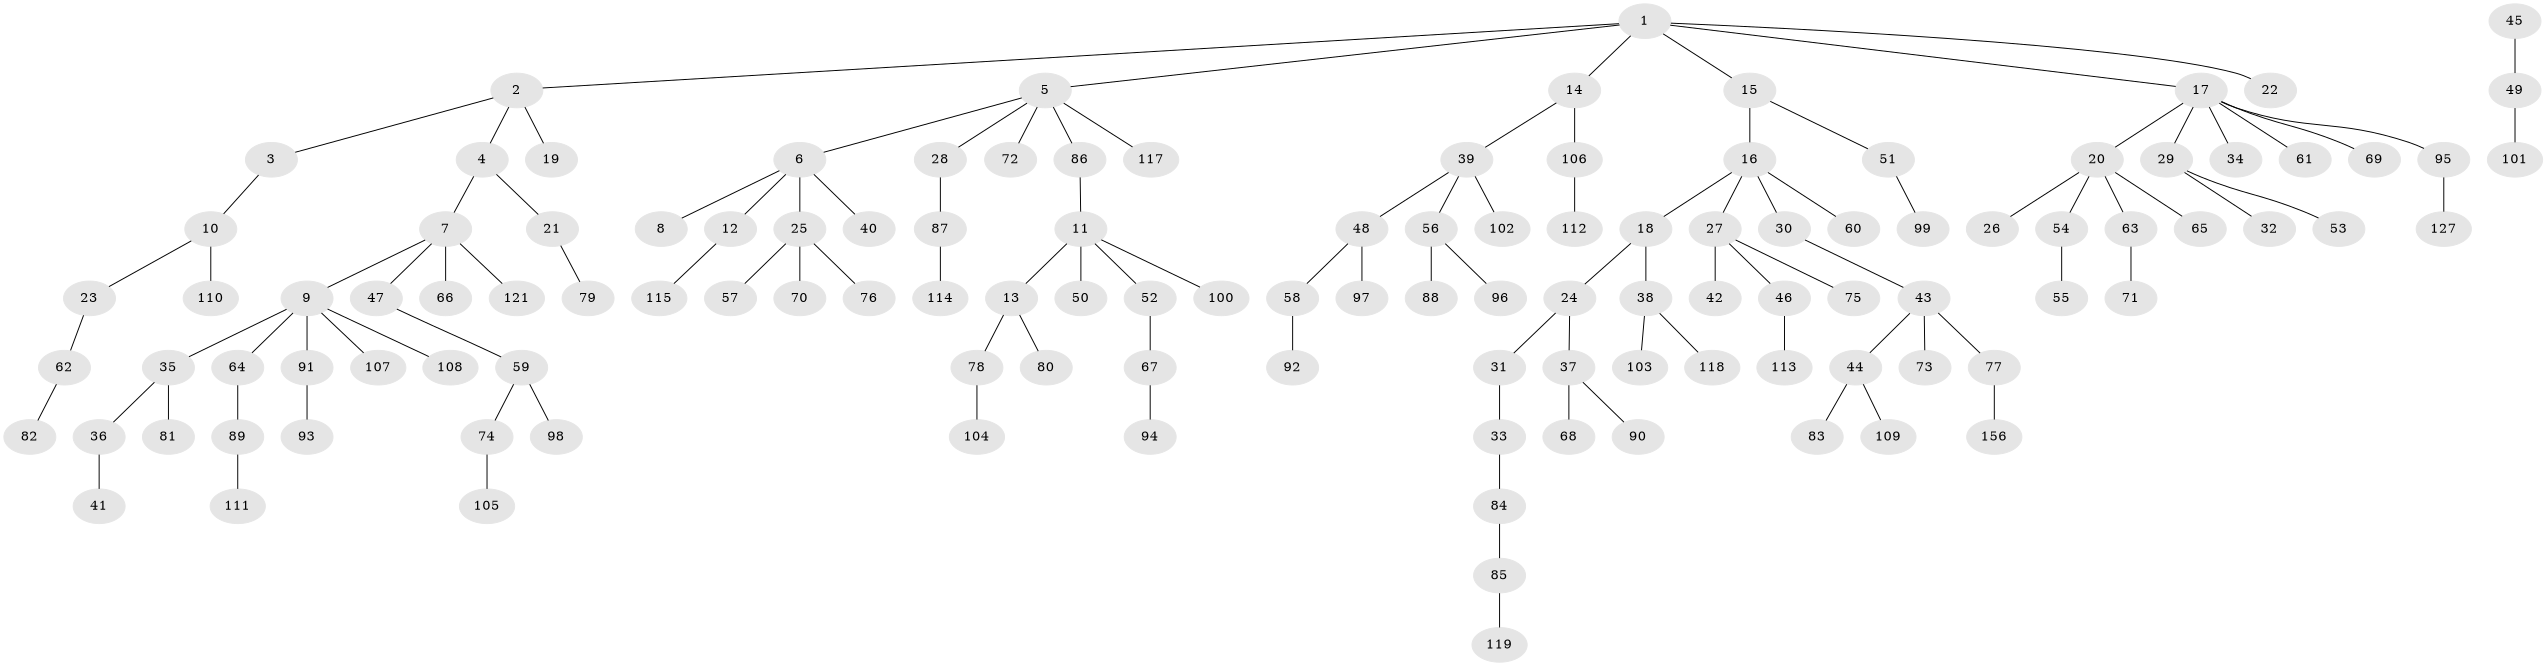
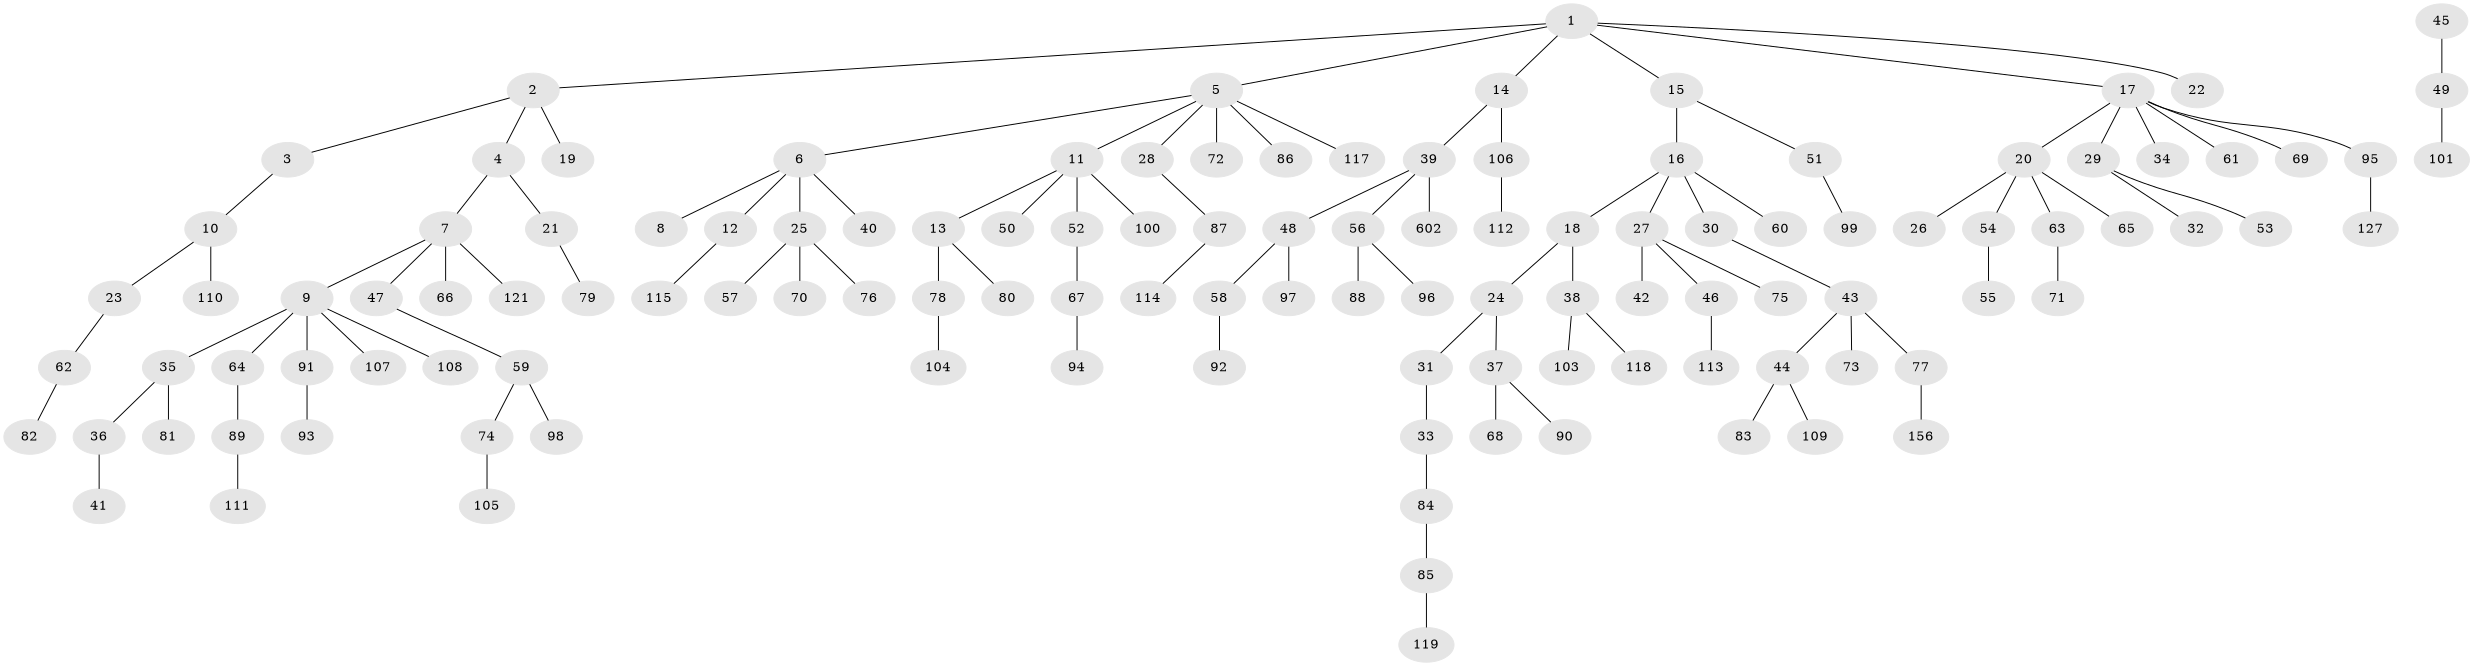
(1080, 195) -> (1147, 125)
(1502, 229) -> (1429, 229)
